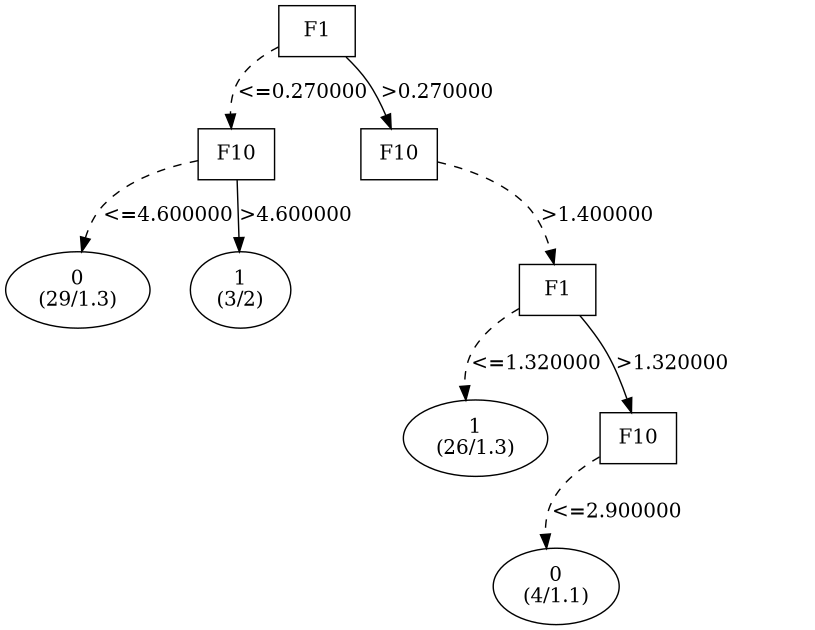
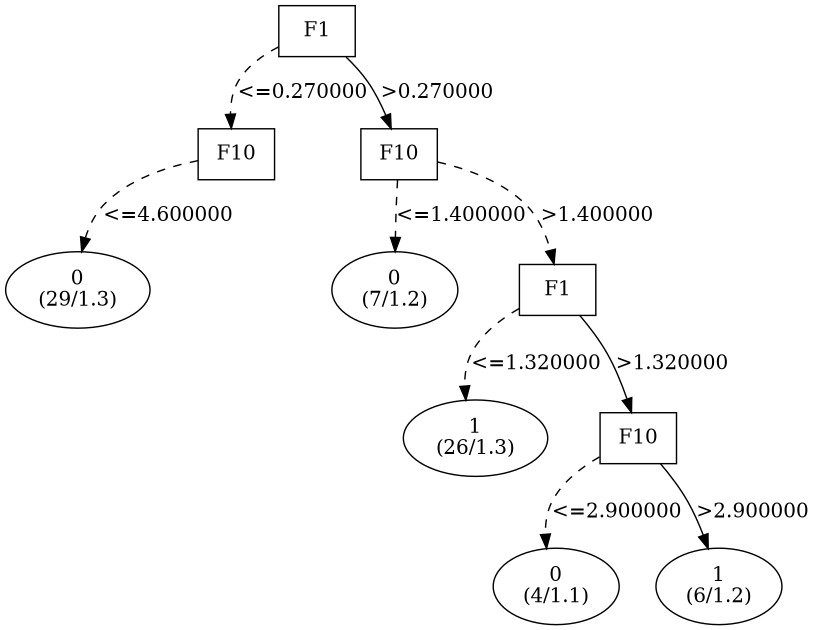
(241, 290) -> none
none -> (395, 290)
none -> (719, 586)
